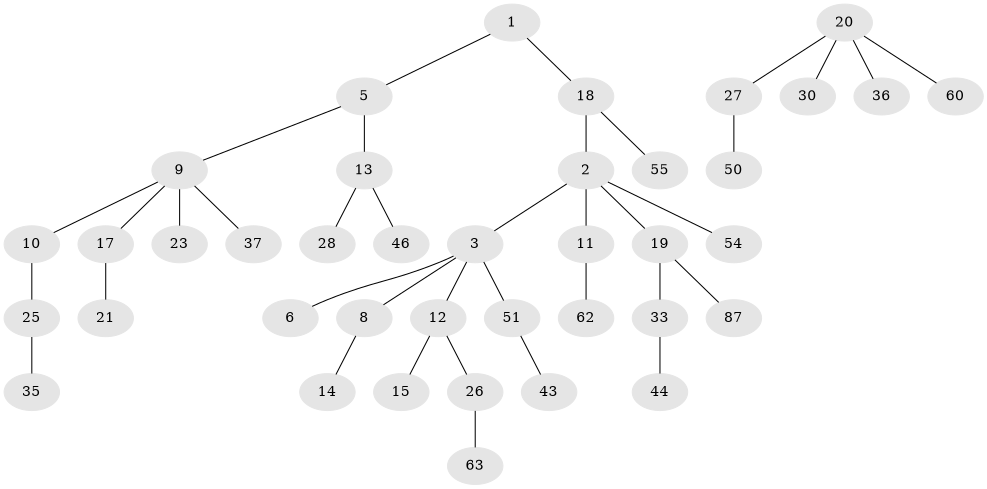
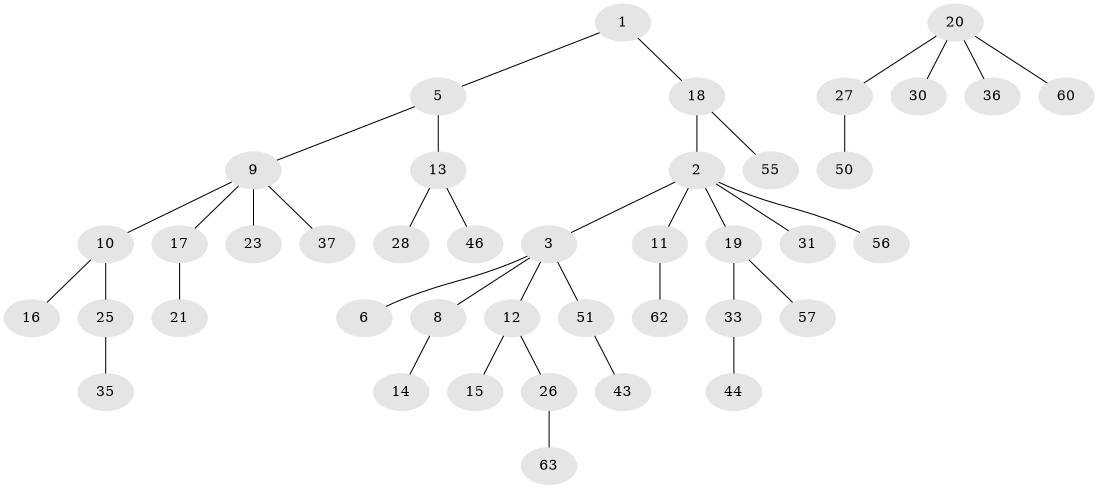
(734, 244) -> (882, 244)
none -> (808, 244)
none -> (32, 318)
(734, 318) -> (808, 318)
